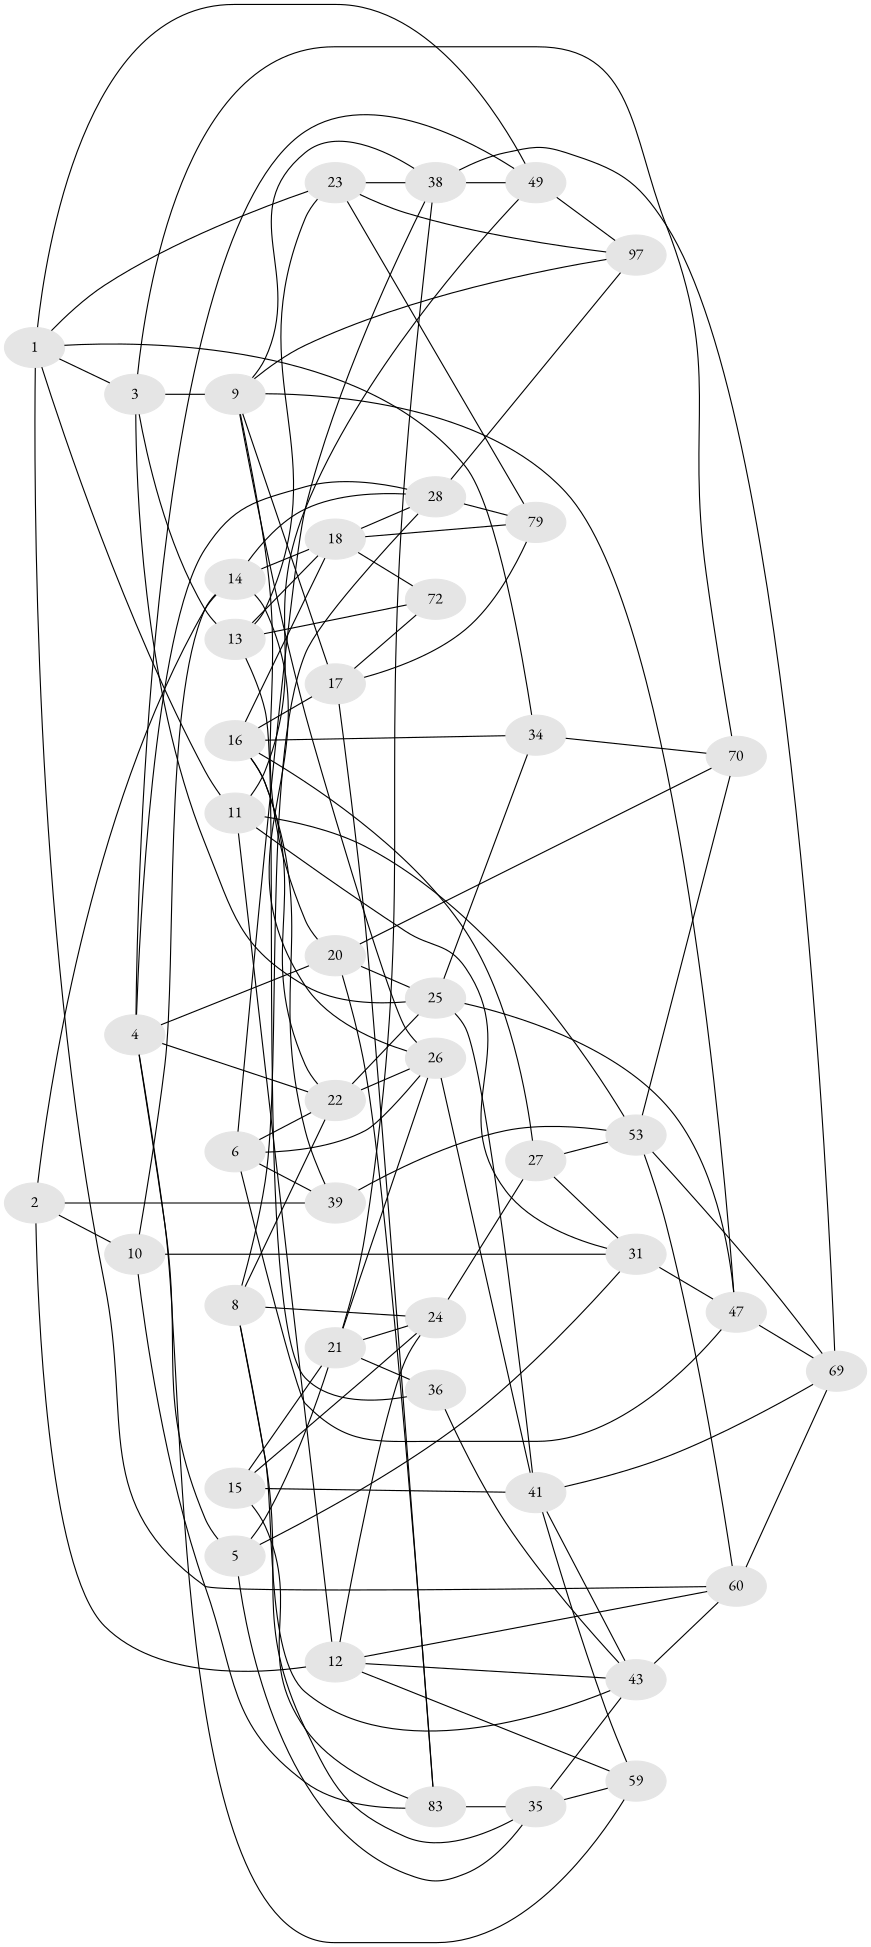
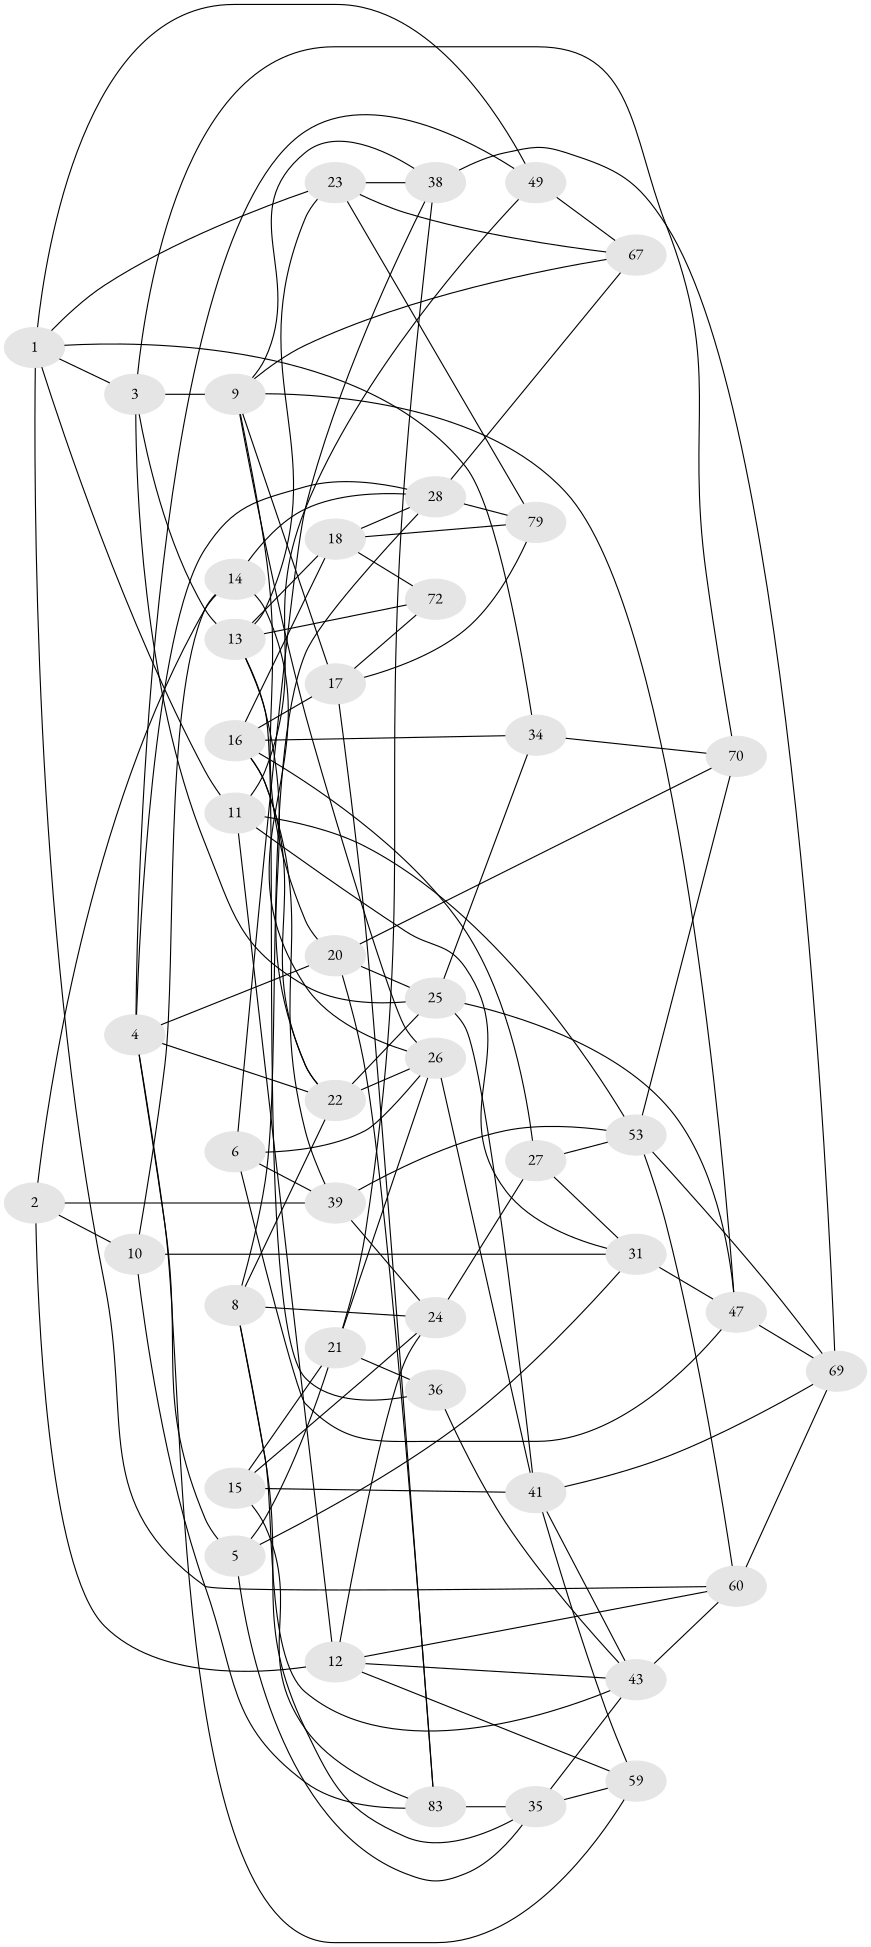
(486, 183) -> none
(636, 255) -> (636, 255)
(285, 559) -> none
(285, 1126) -> (278, 873)
(386, 1333) -> (401, 1278)
